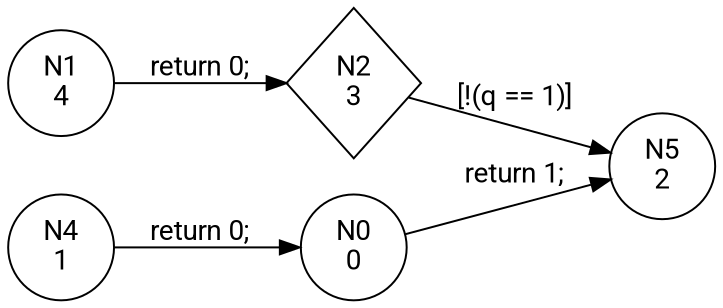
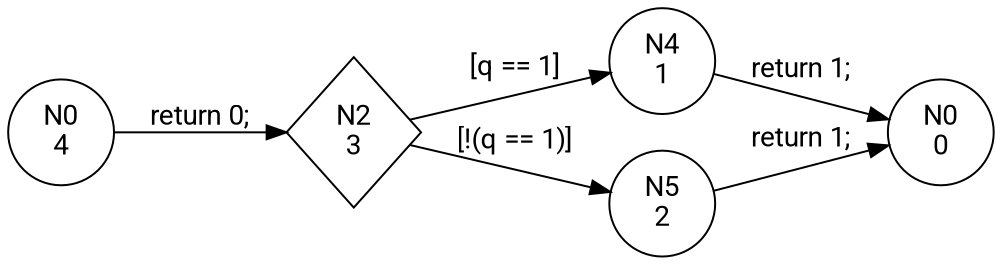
(61, 83) -> (61, 132)
none -> (500, 99)
(498, 209) -> (791, 171)
(200, 233) -> (802, 70)
